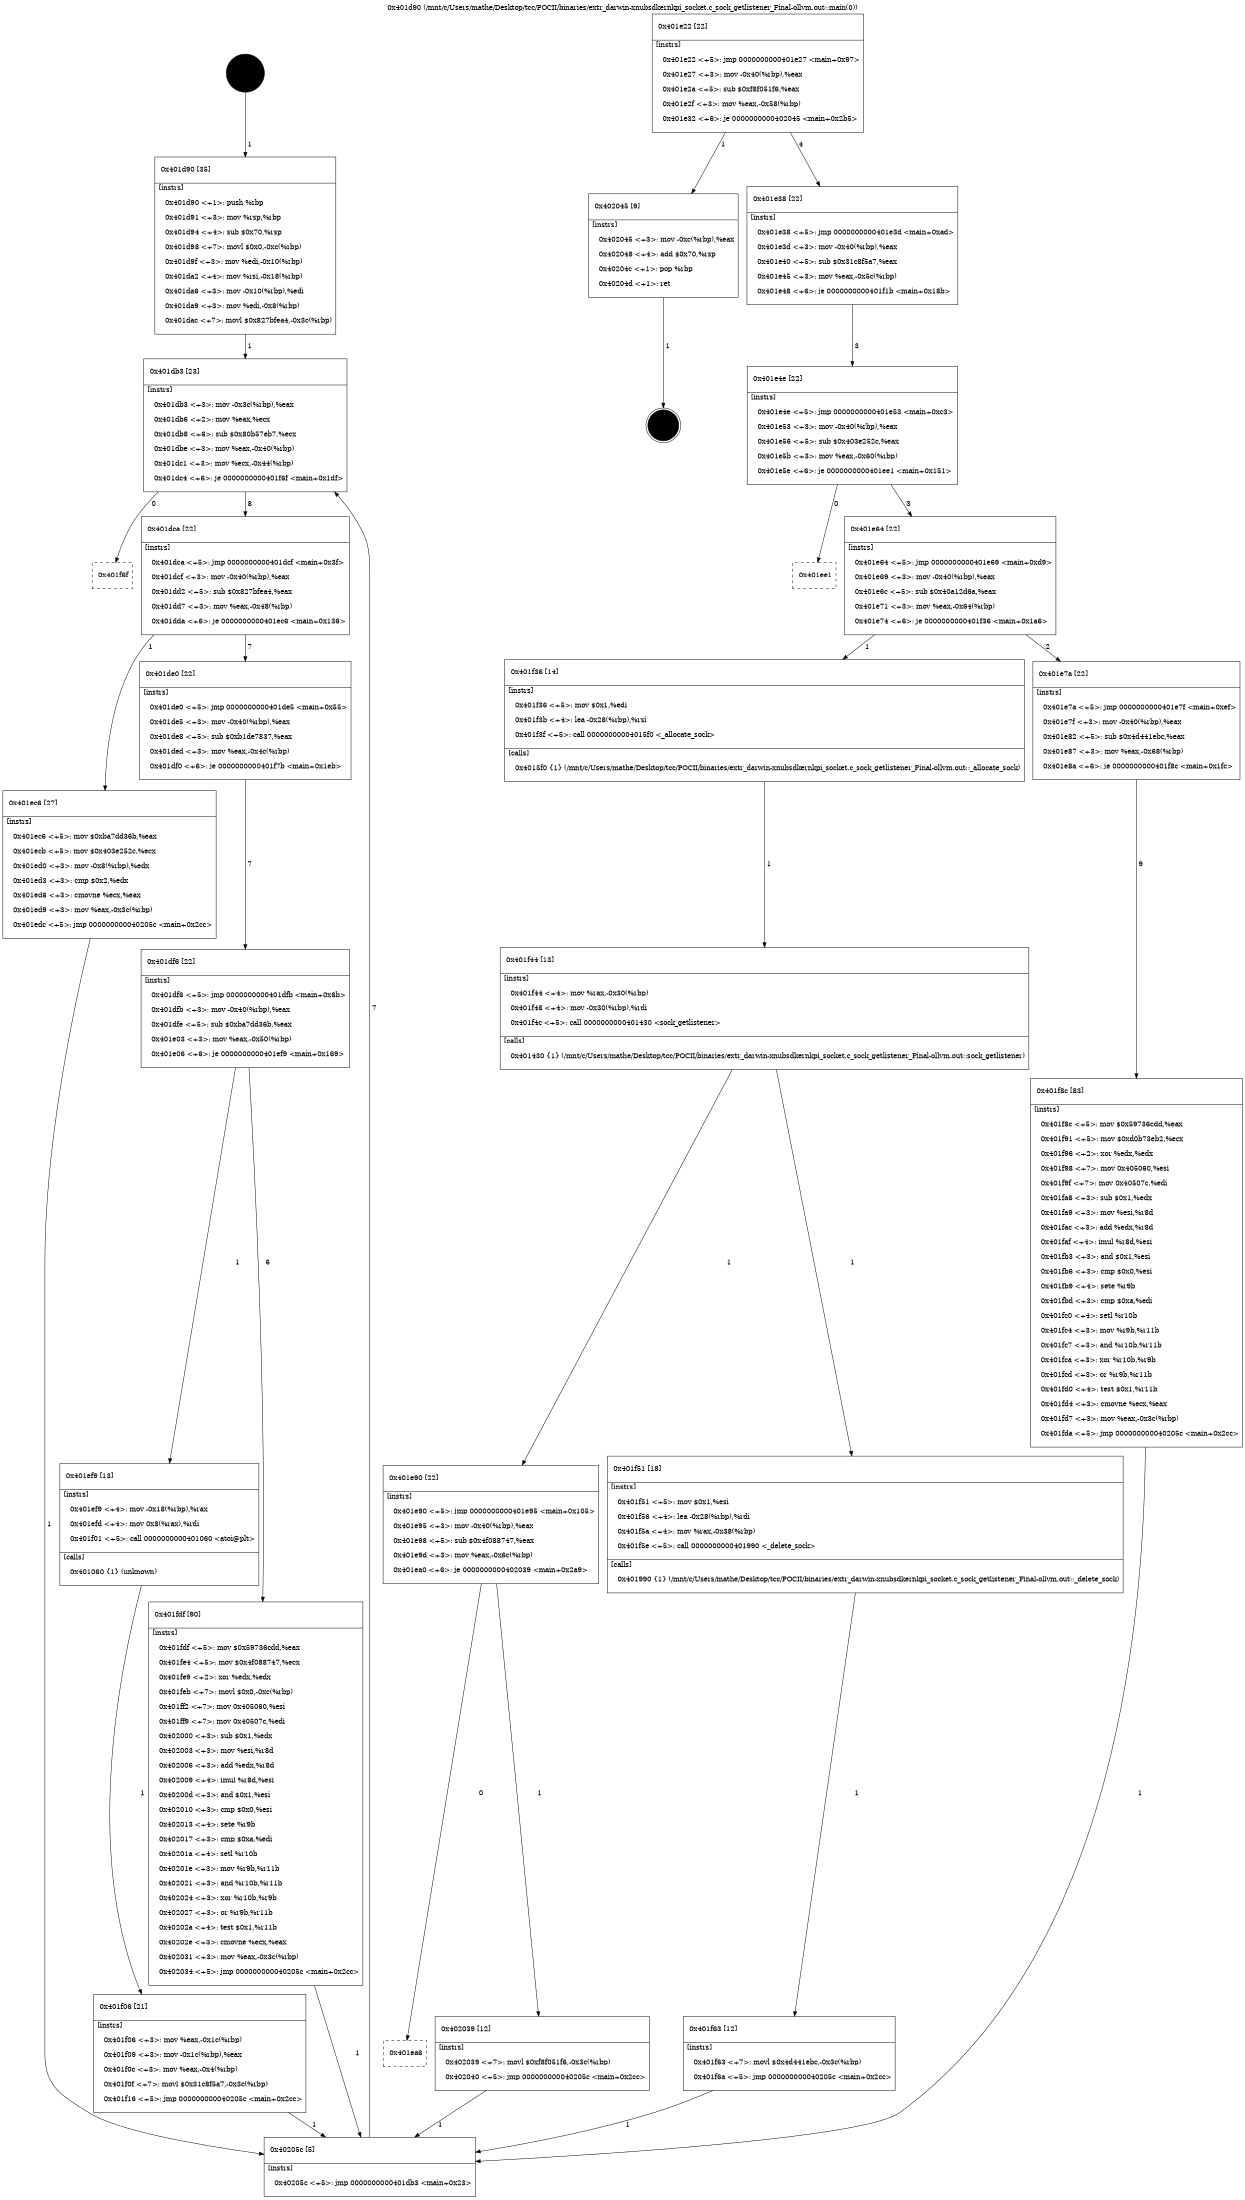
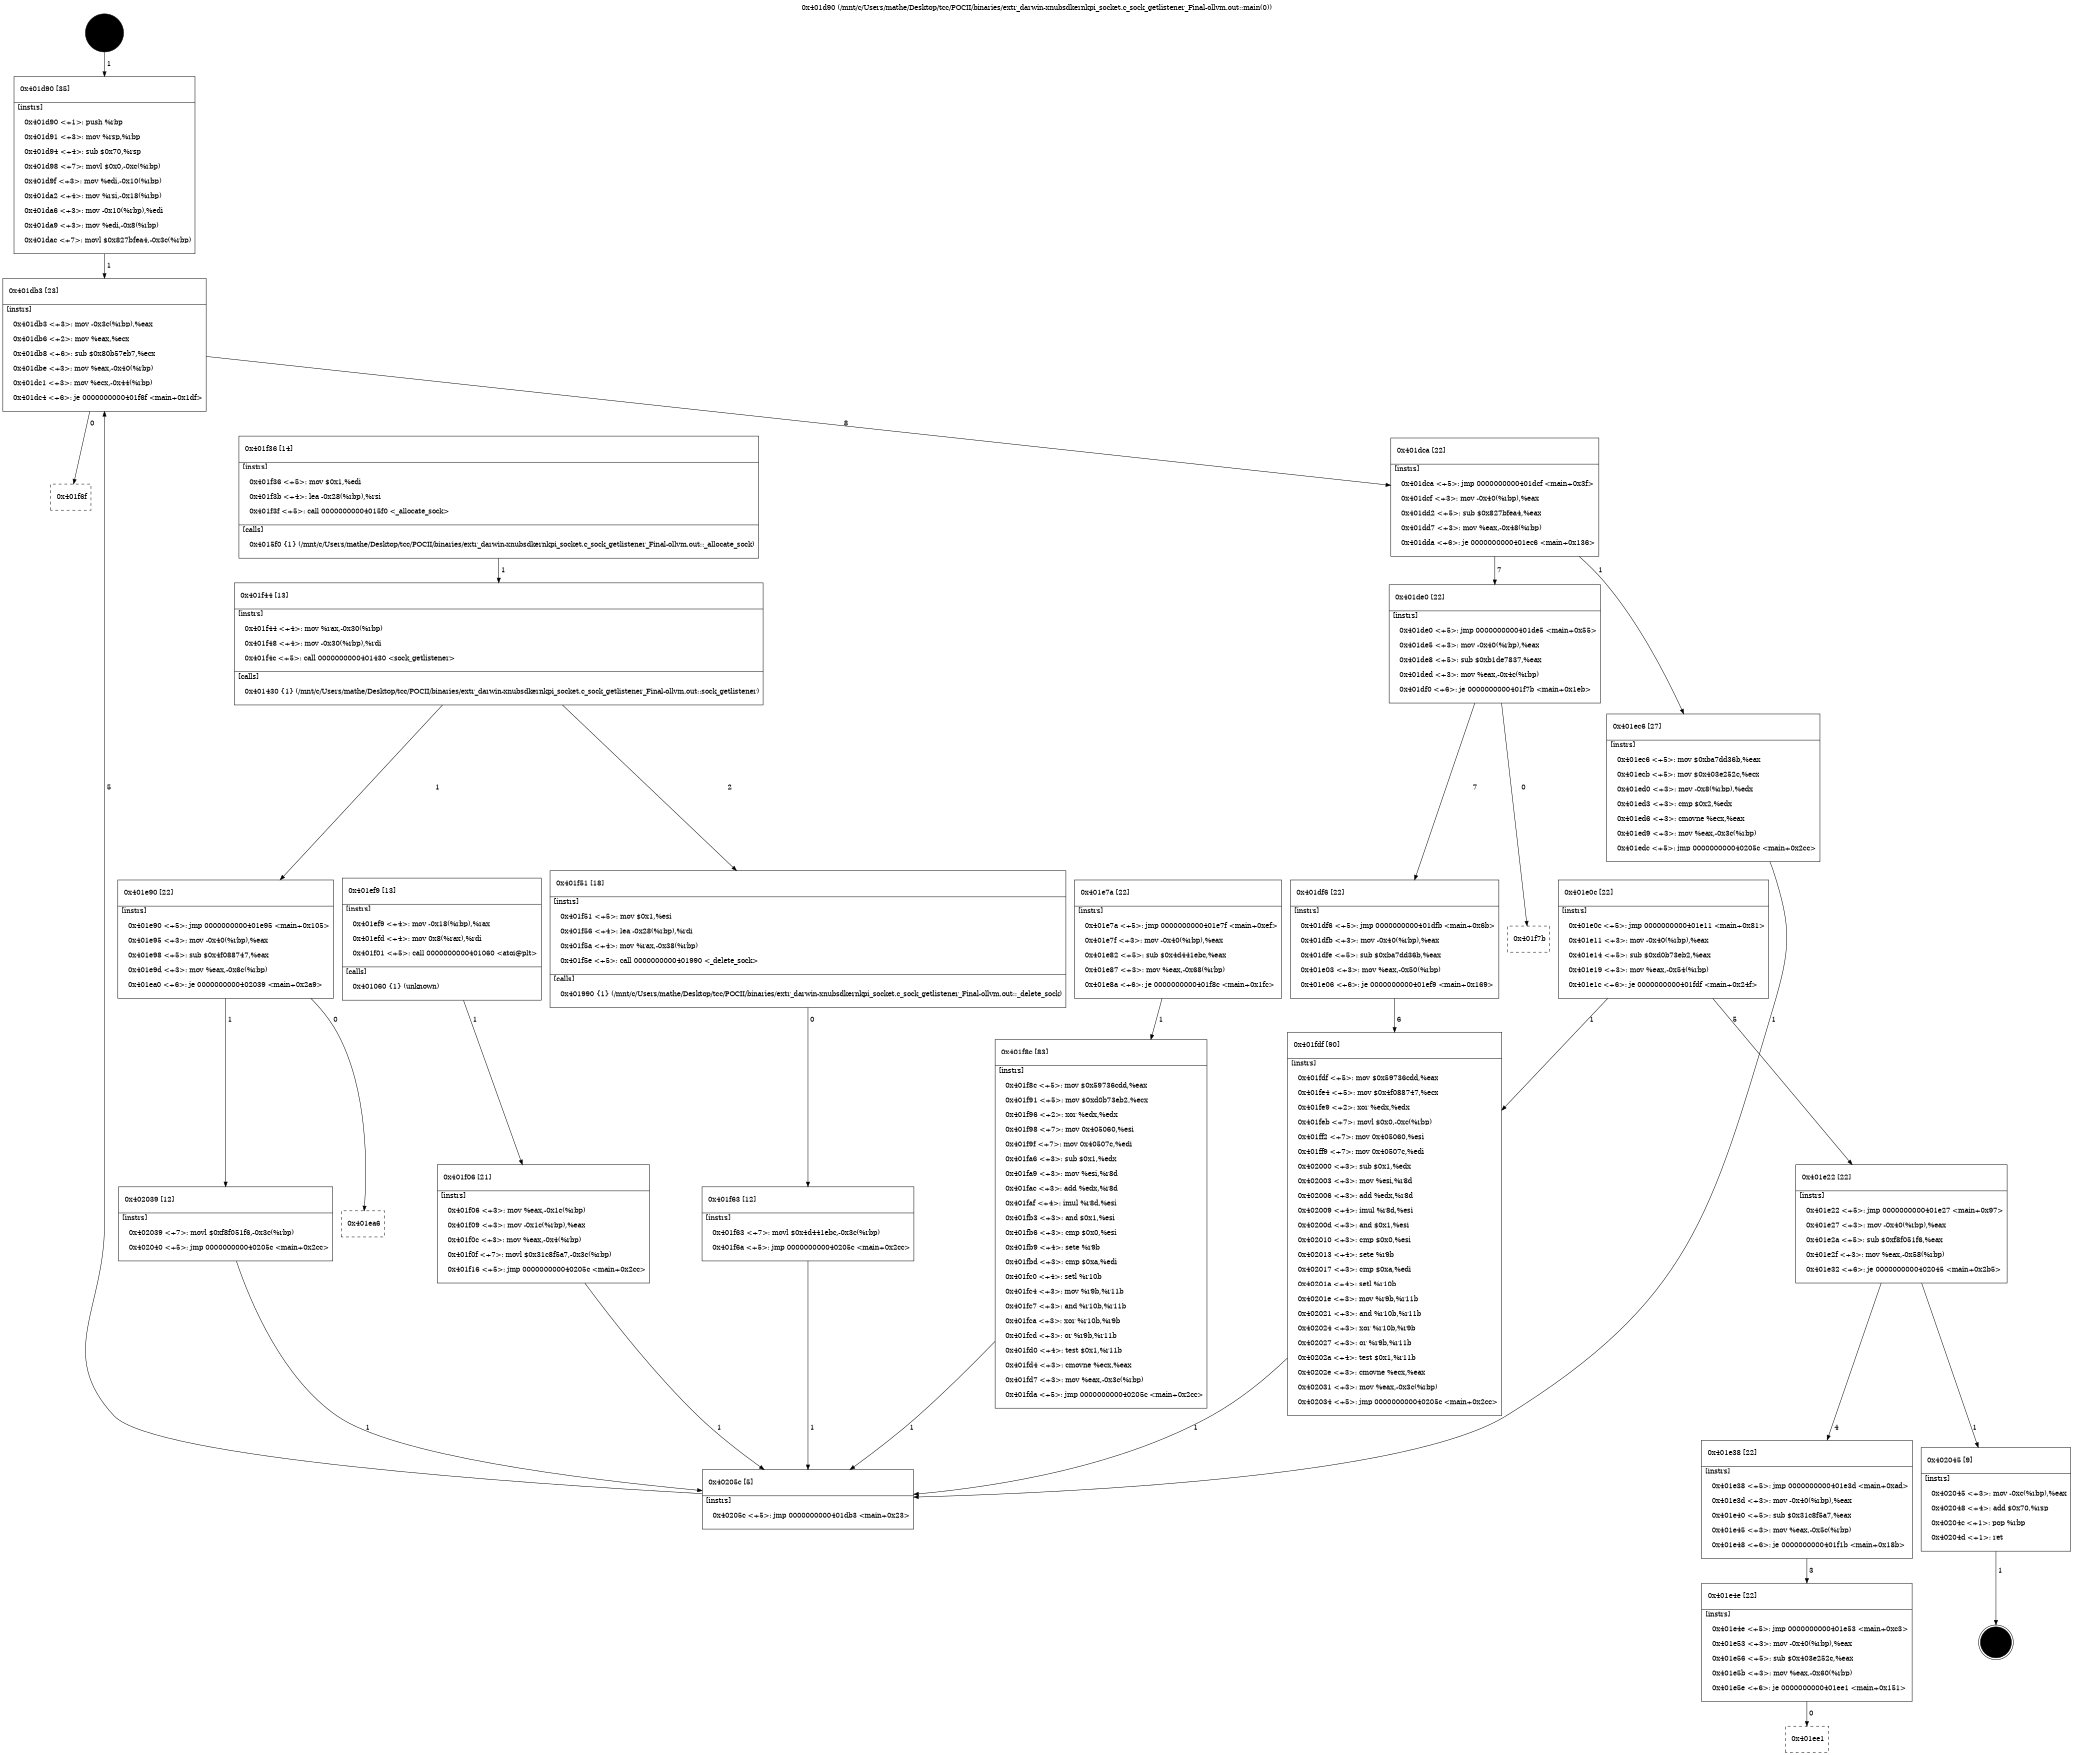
(950, 576) -> none
(1140, 865) -> (1160, 1020)
none -> (1529, 939)
none -> (1663, 939)
(373, 1008) -> (108, 788)
(203, 1263) -> none
(851, 1263) -> (729, 788)
(856, 1794) -> (811, 1020)
